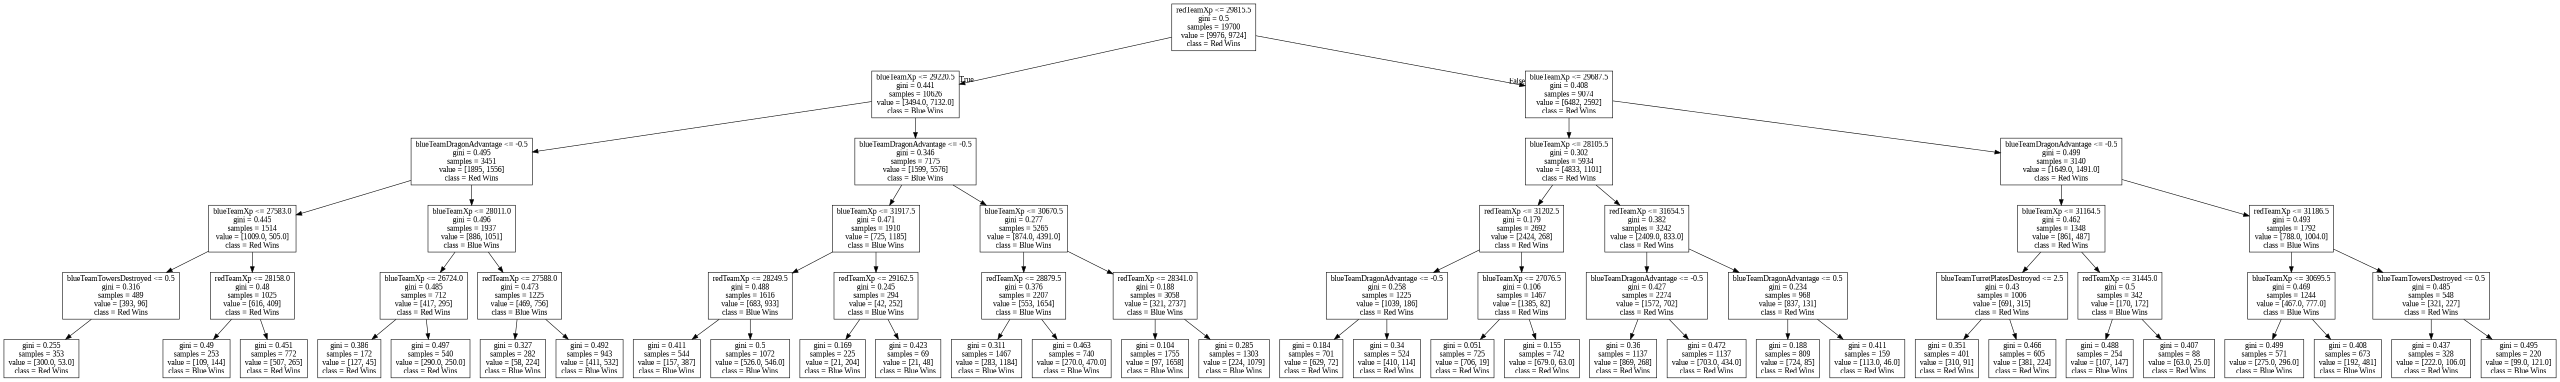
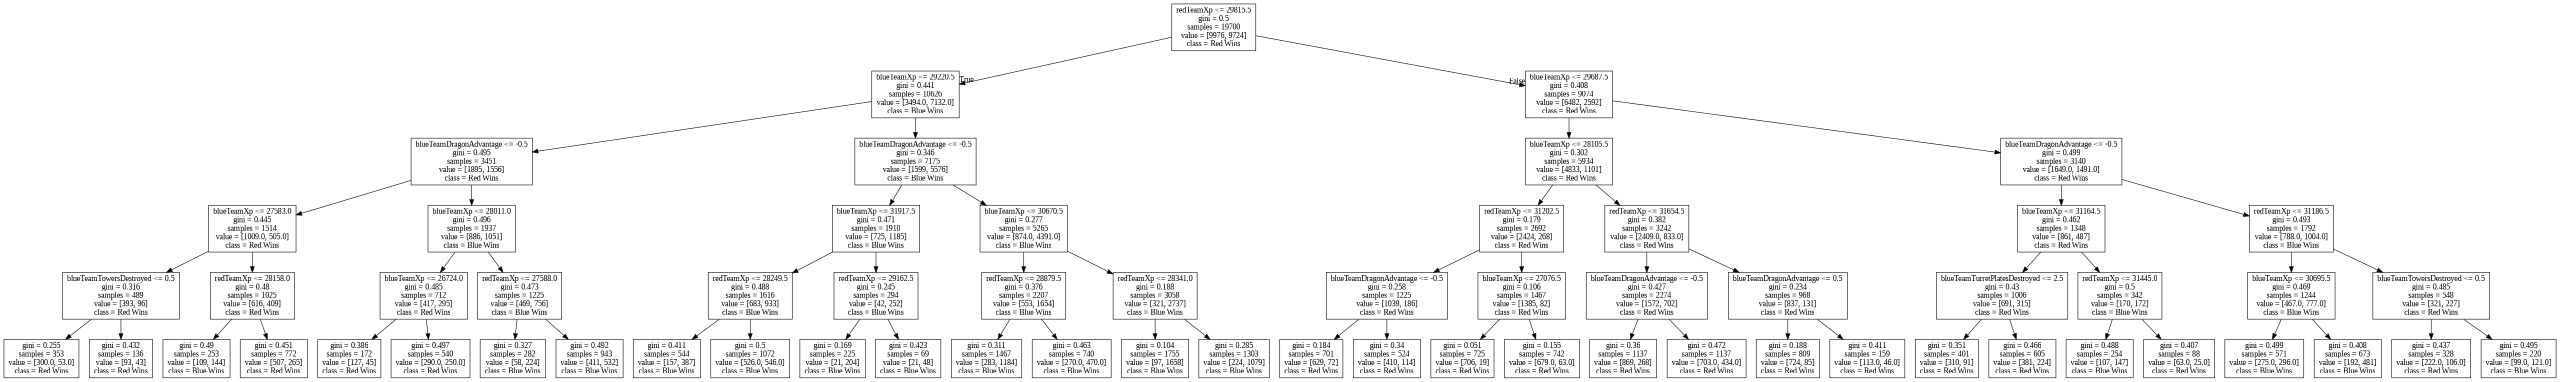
none -> (121, 359)
